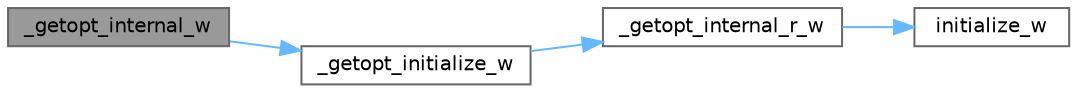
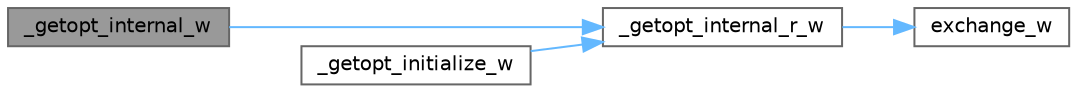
(992, 27) -> (992, 27)
(255, 45) -> (406, 27)
